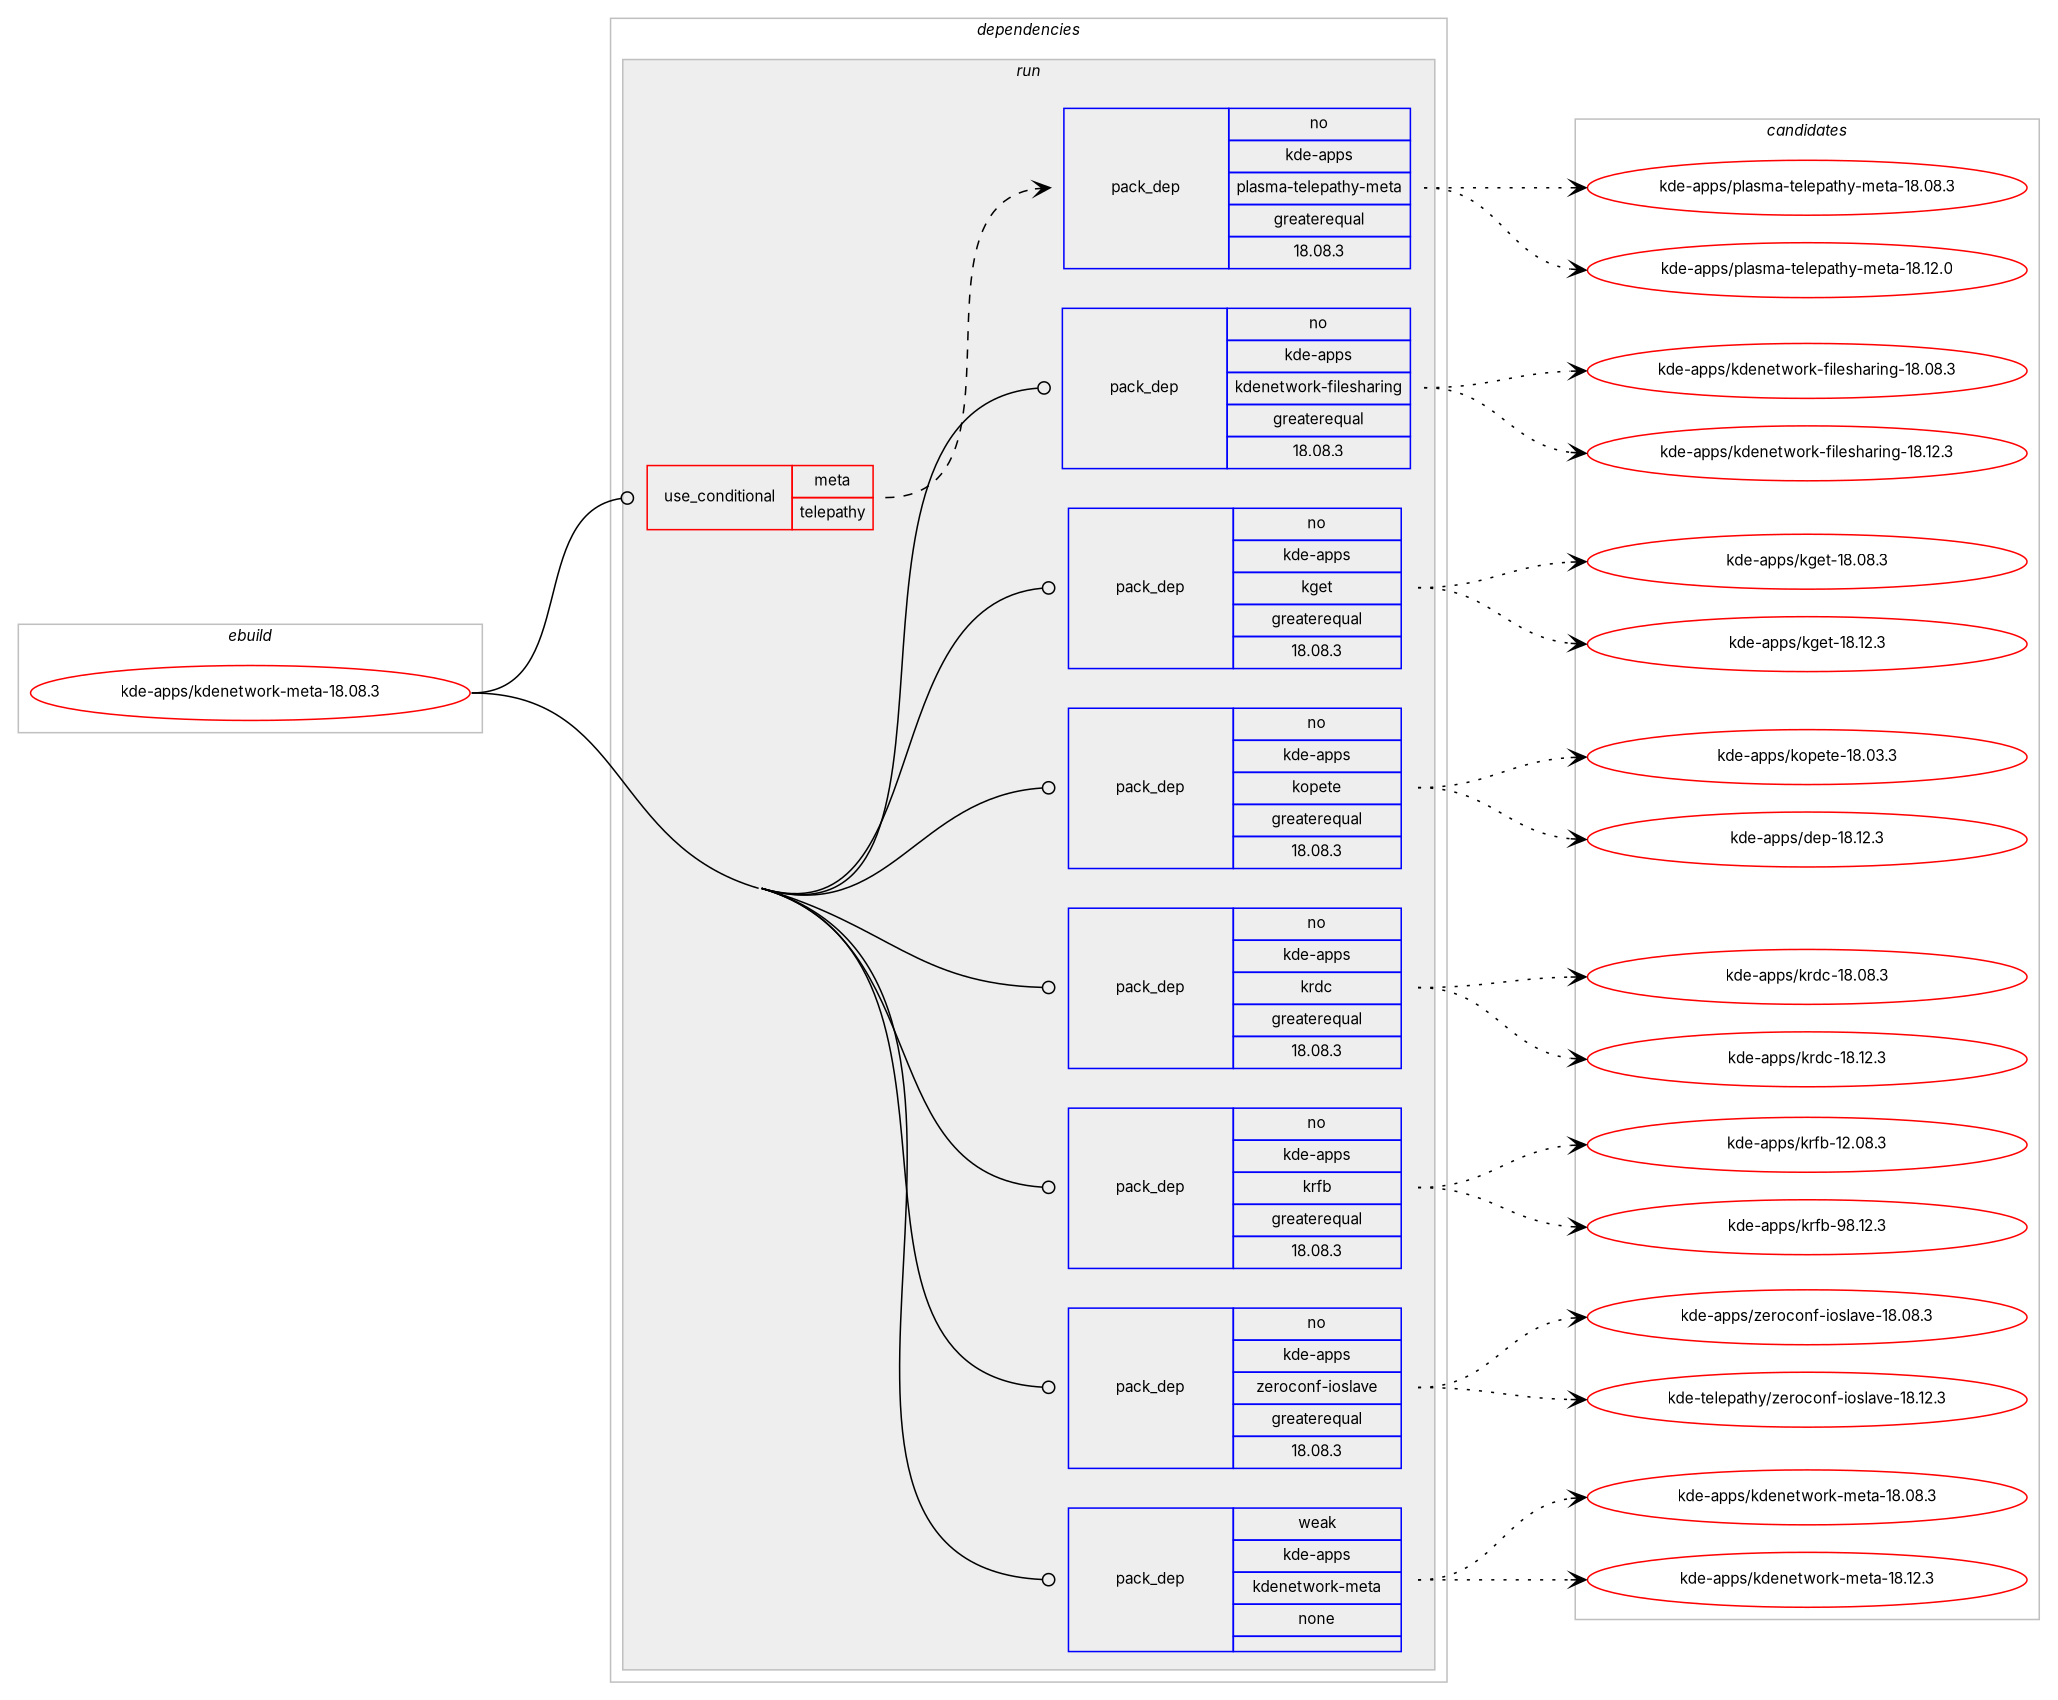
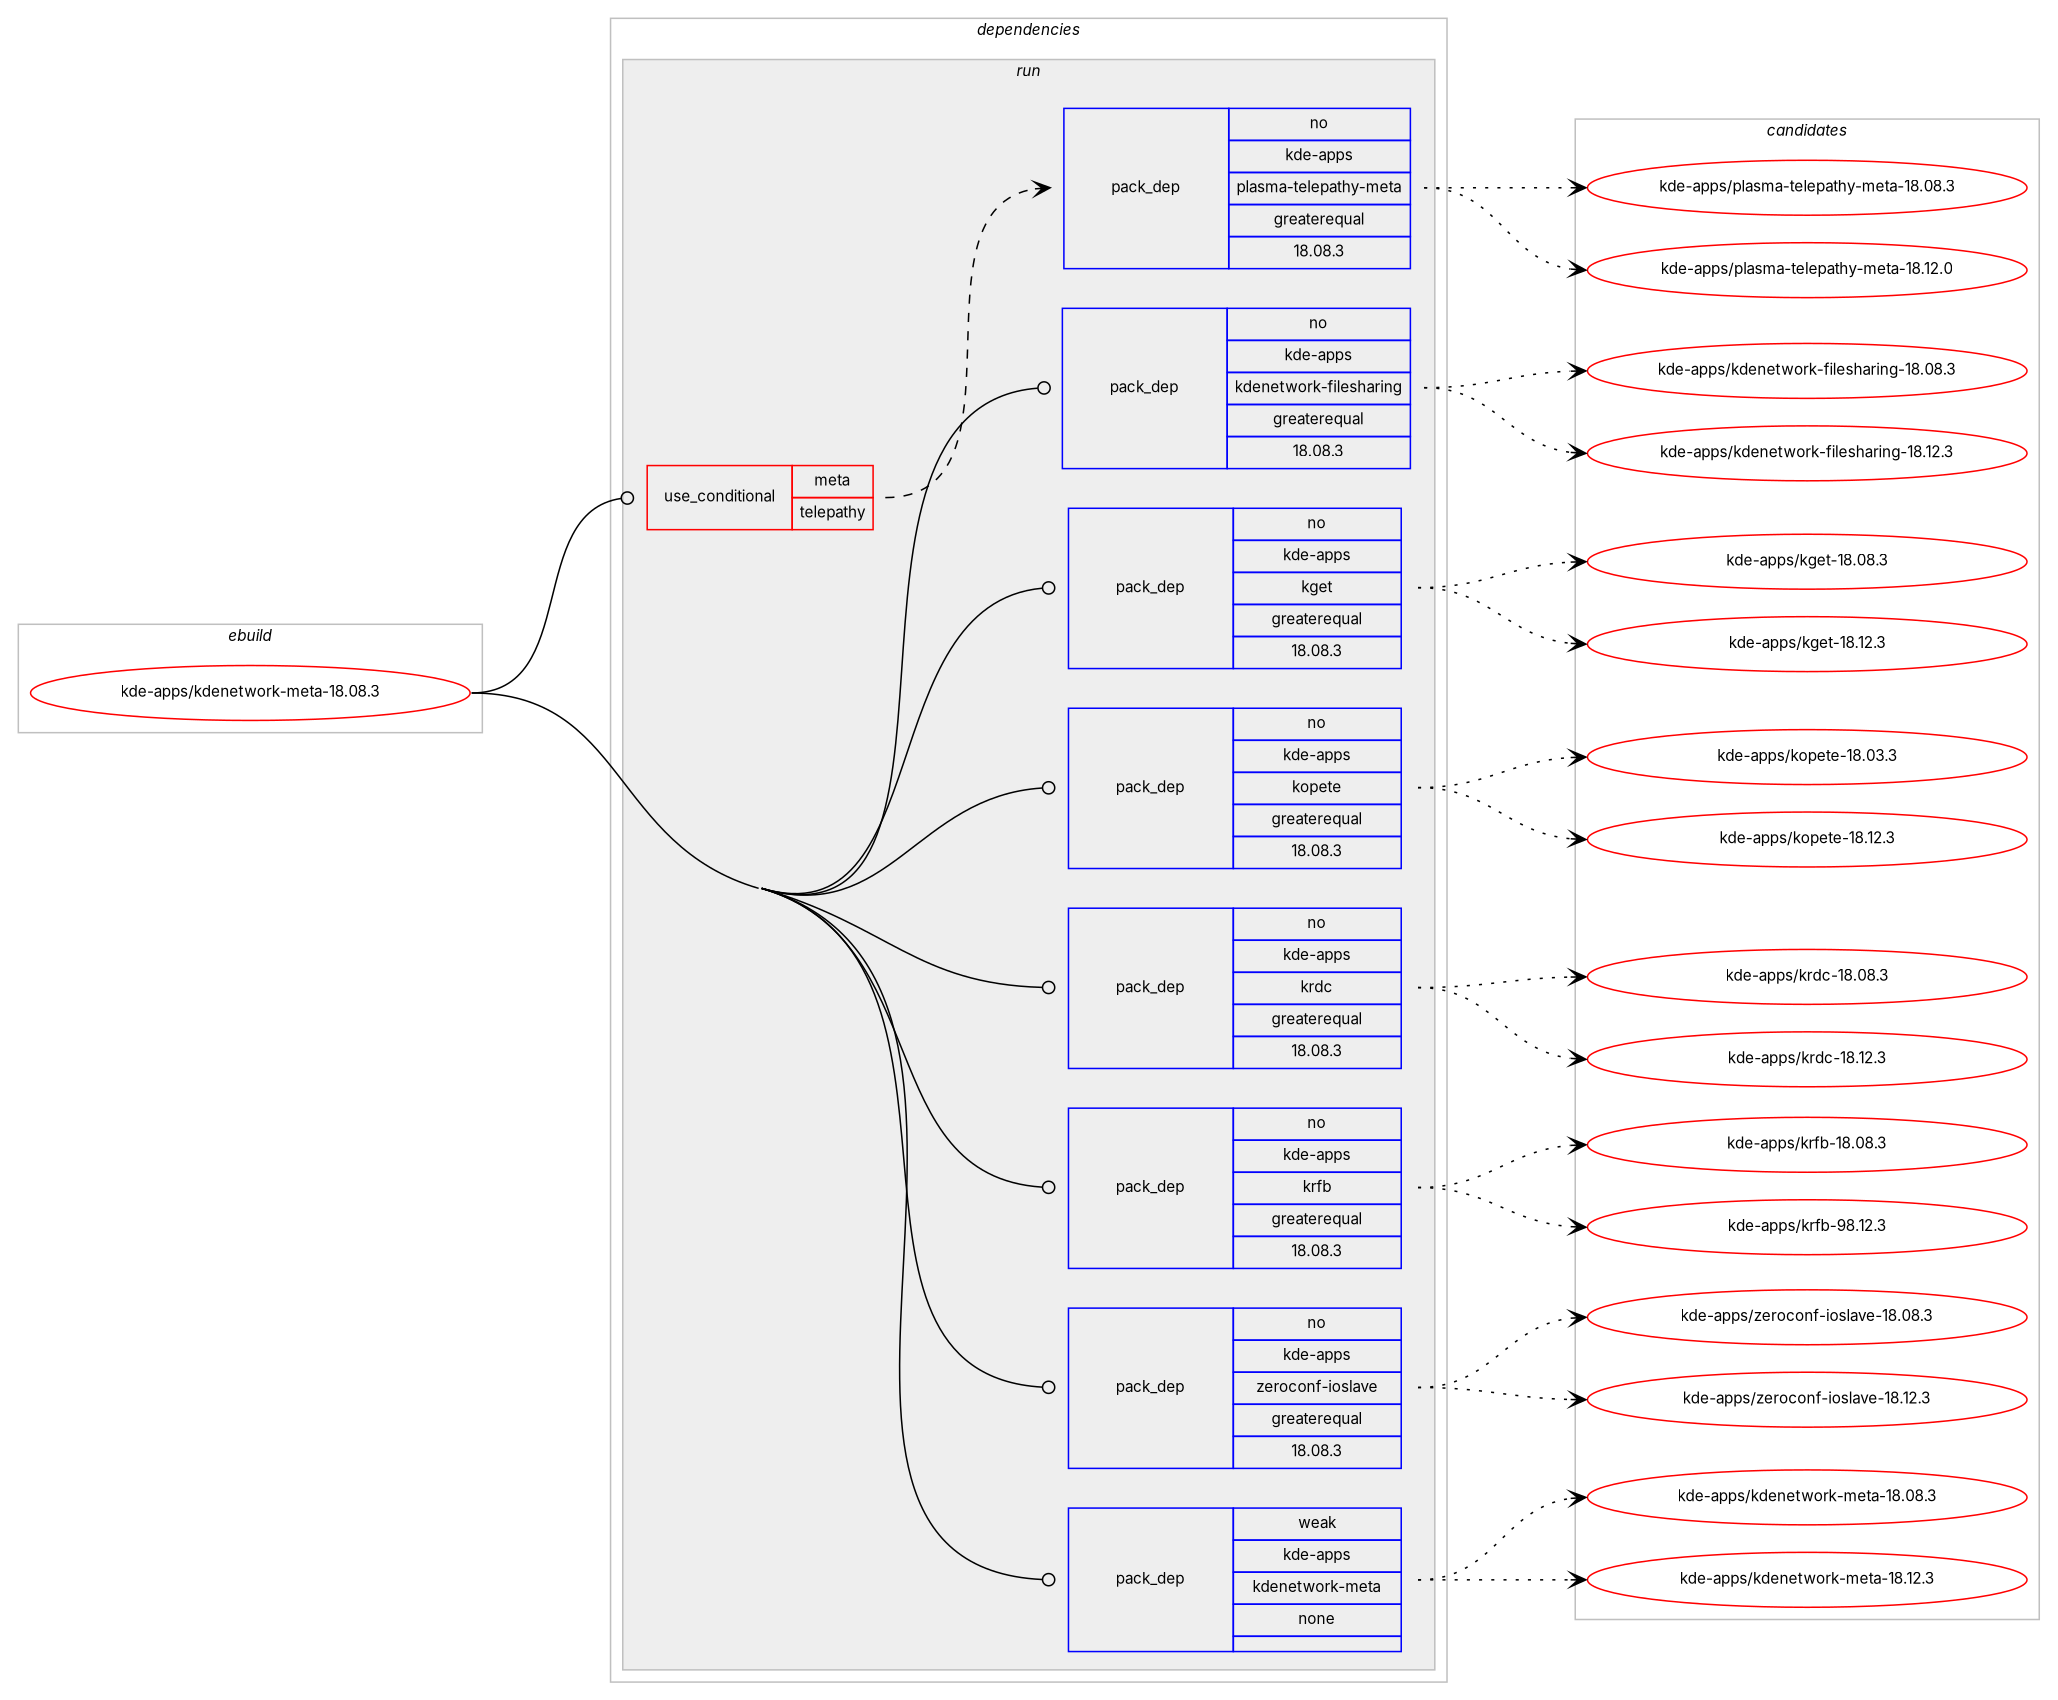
(1807, 840) -> (1807, 840)
(1807, 1145) -> (1807, 1145)
(1807, 1400) -> (1807, 1400)
